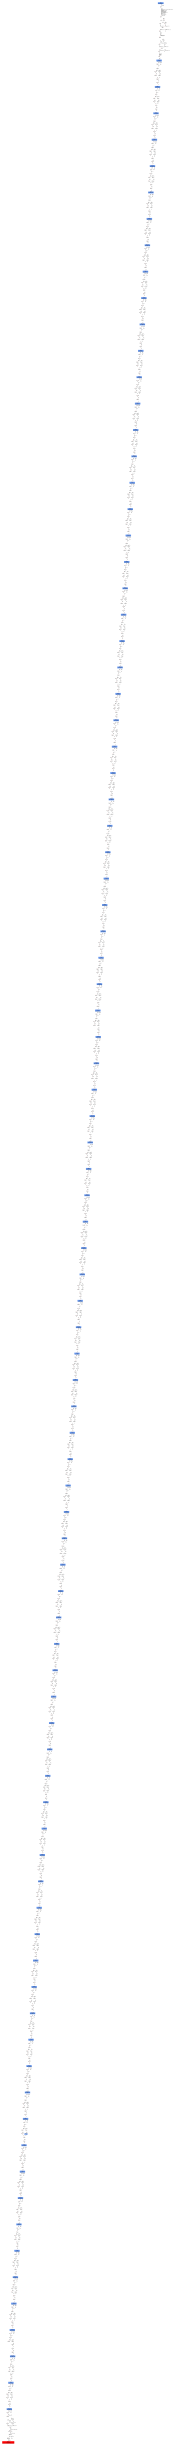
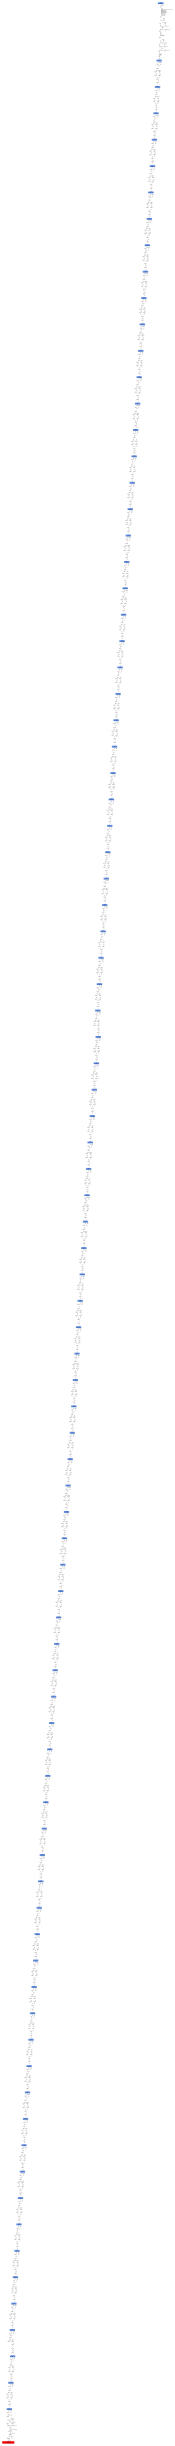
(26, 2134) -> (26, 2134)
